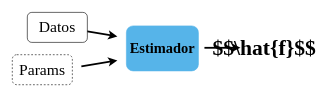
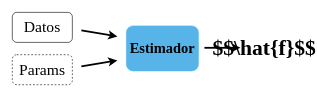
(57, 27) -> (42, 27)
